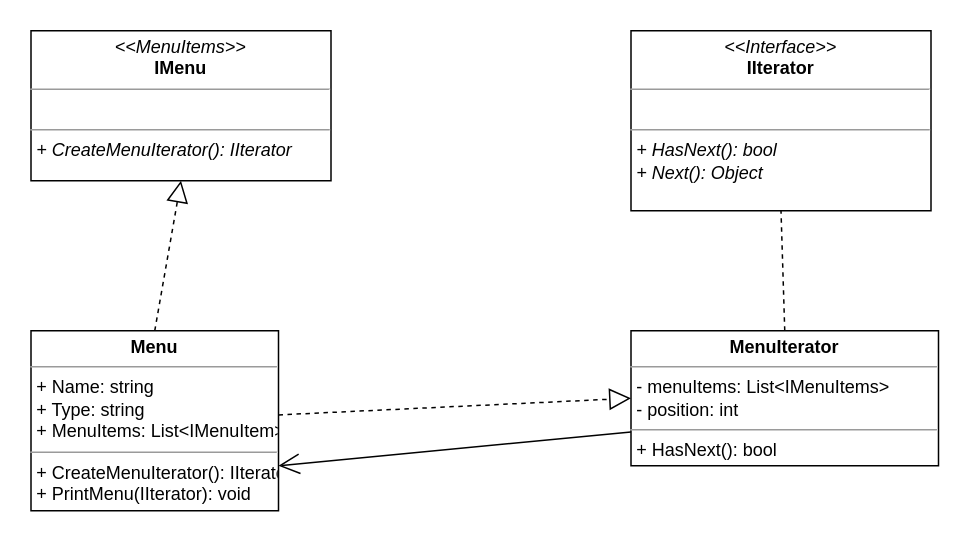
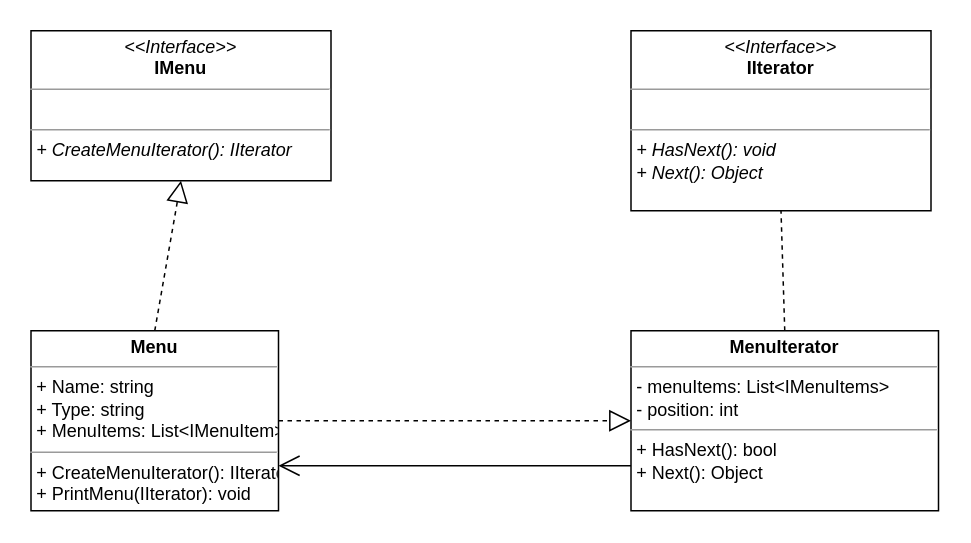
(190, 63) -> (190, 63)
(707, 74) -> (707, 74)
(785, 398) -> (785, 421)
